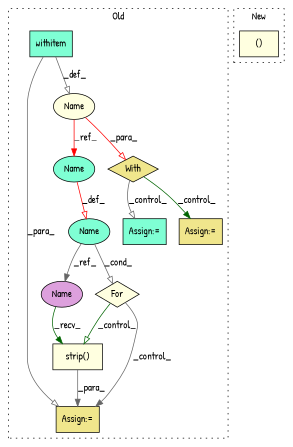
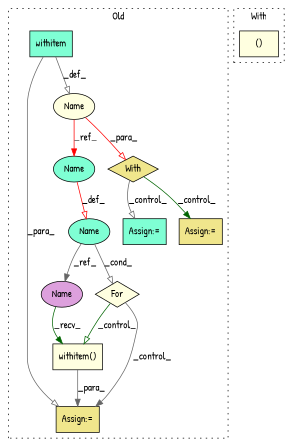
(259, 17) -> (259, 17)
(78, 357) -> (78, 357)
